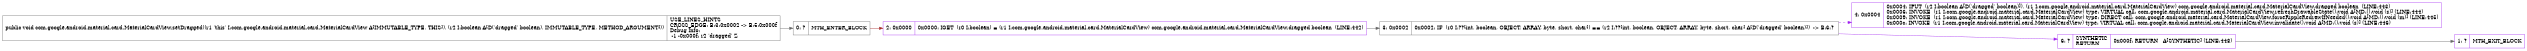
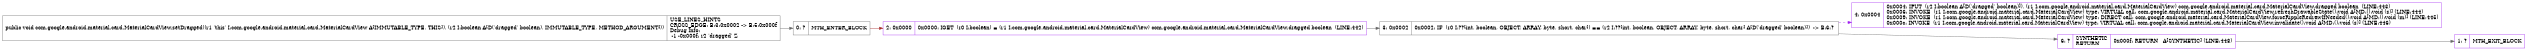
(1946, 36) -> (1946, 36)
